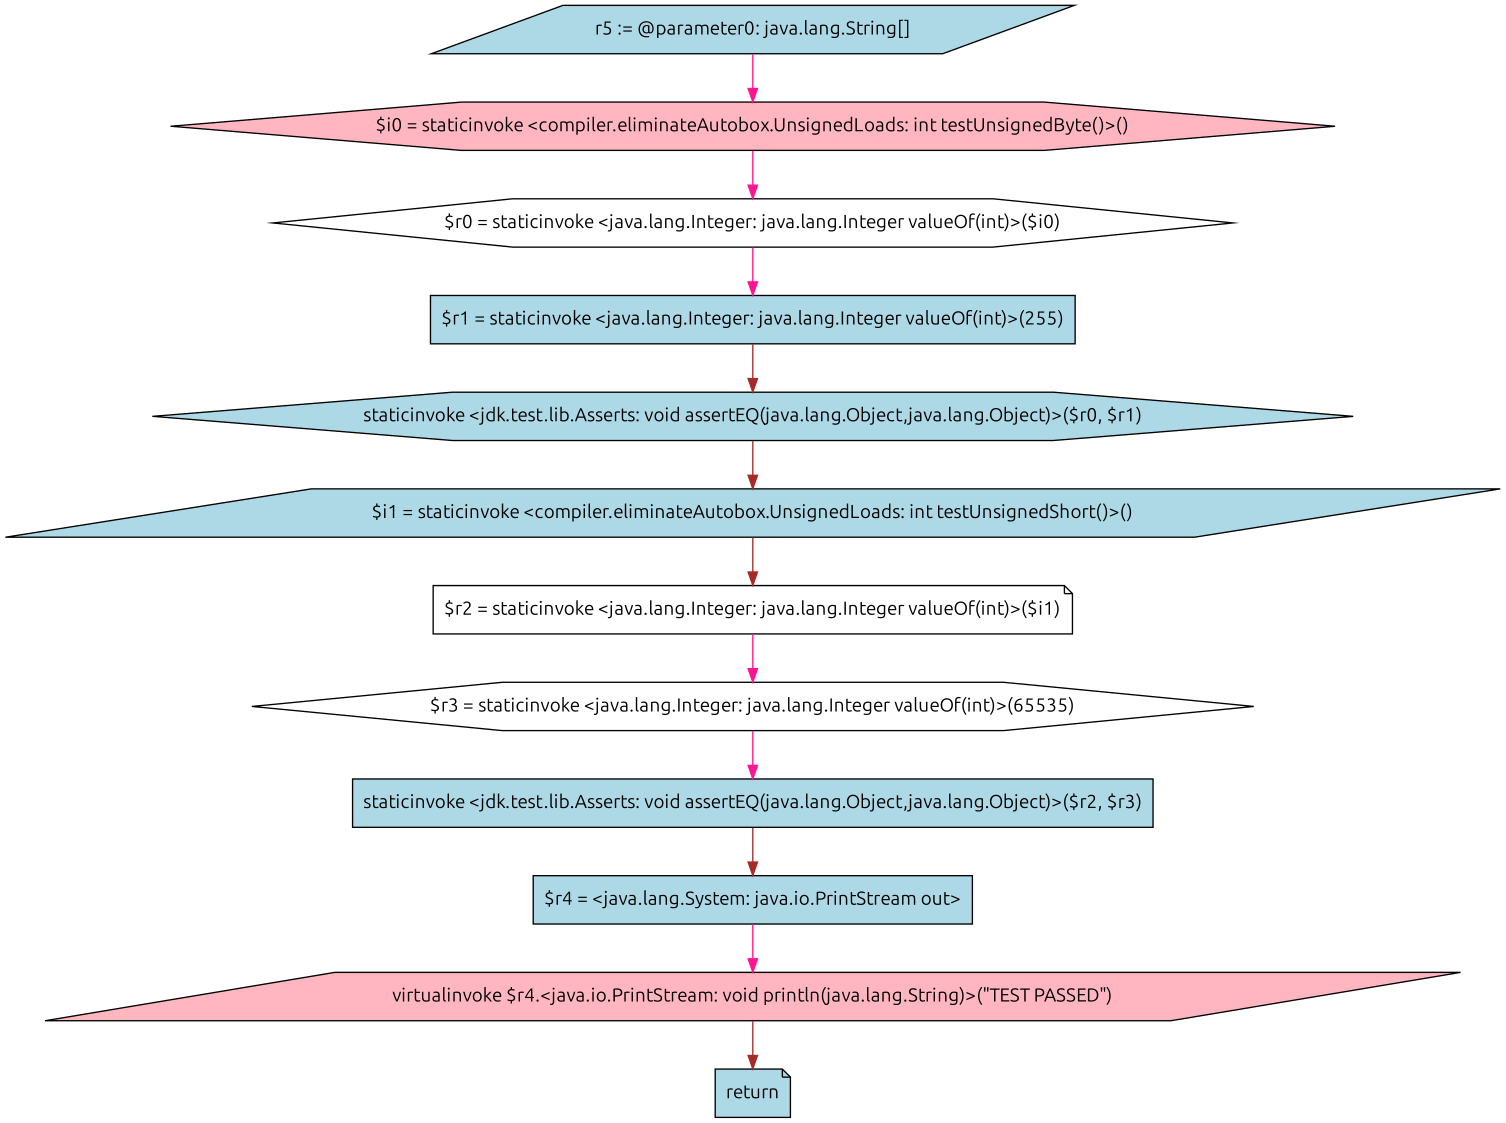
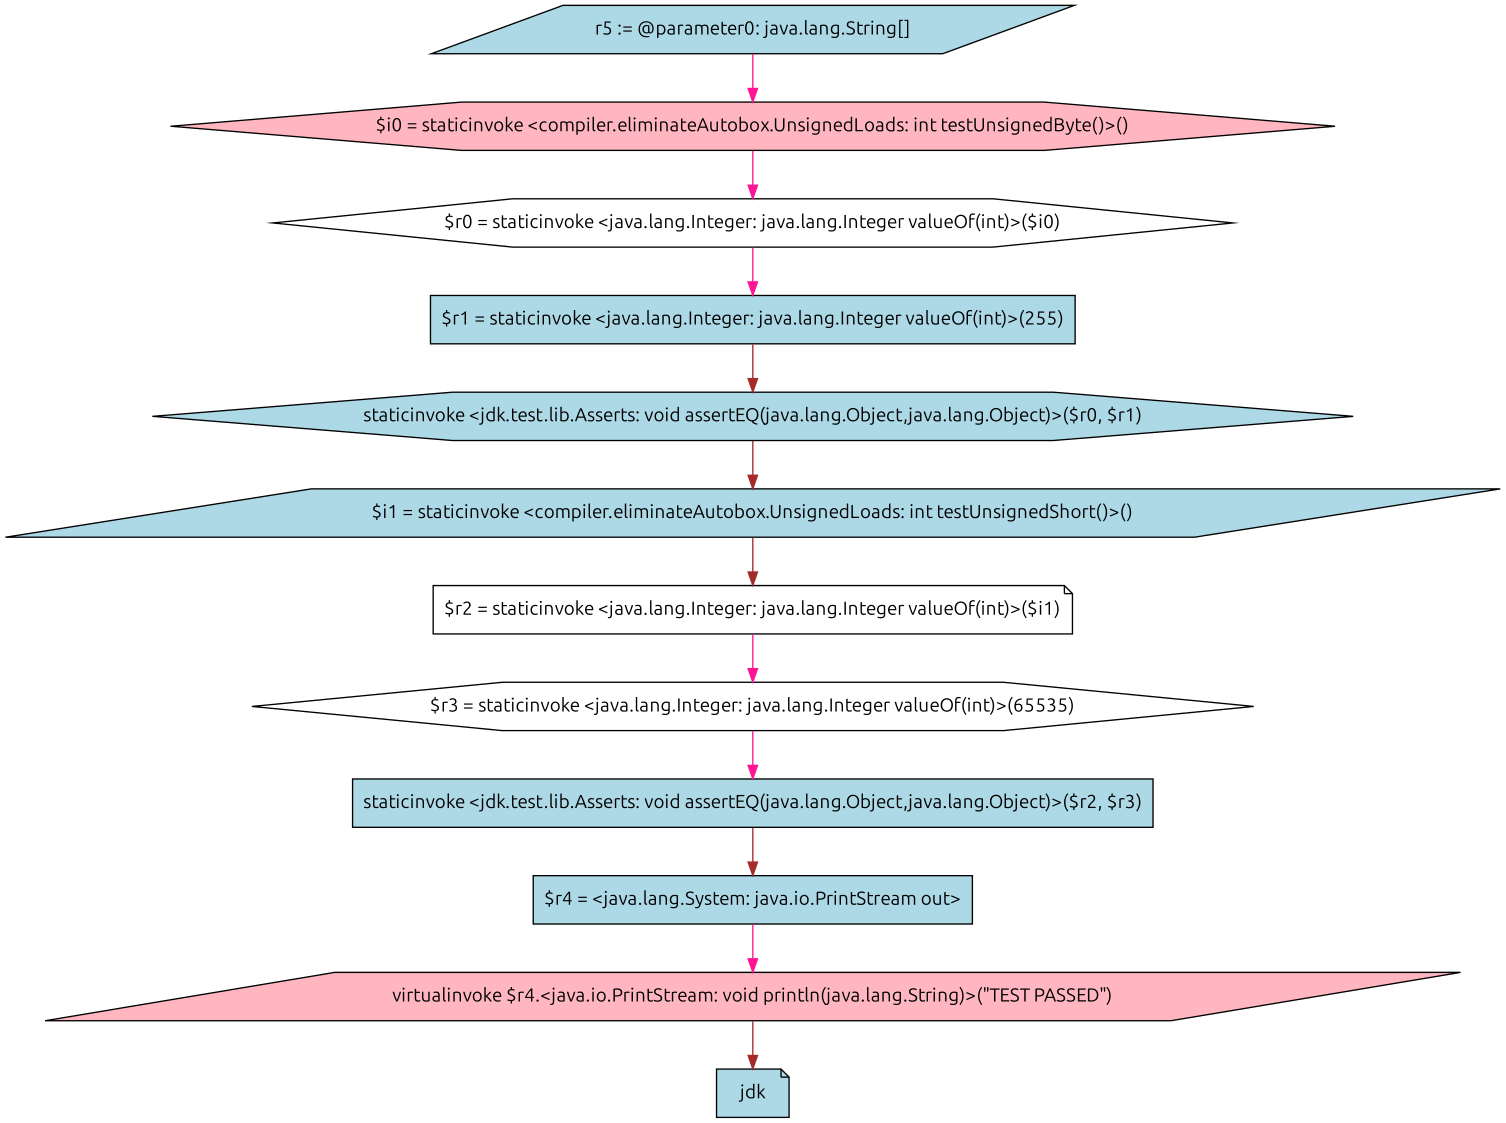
(753, 1093) -> (753, 1093)
